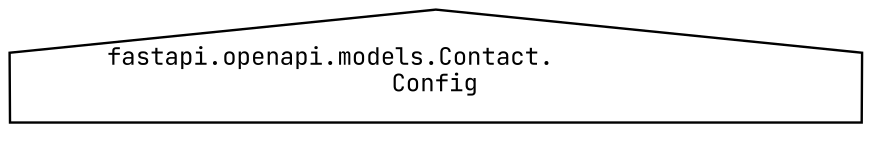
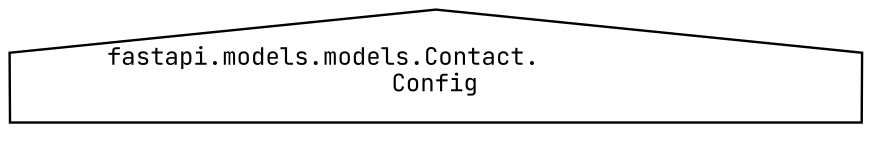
(436, 72) -> (436, 72)
